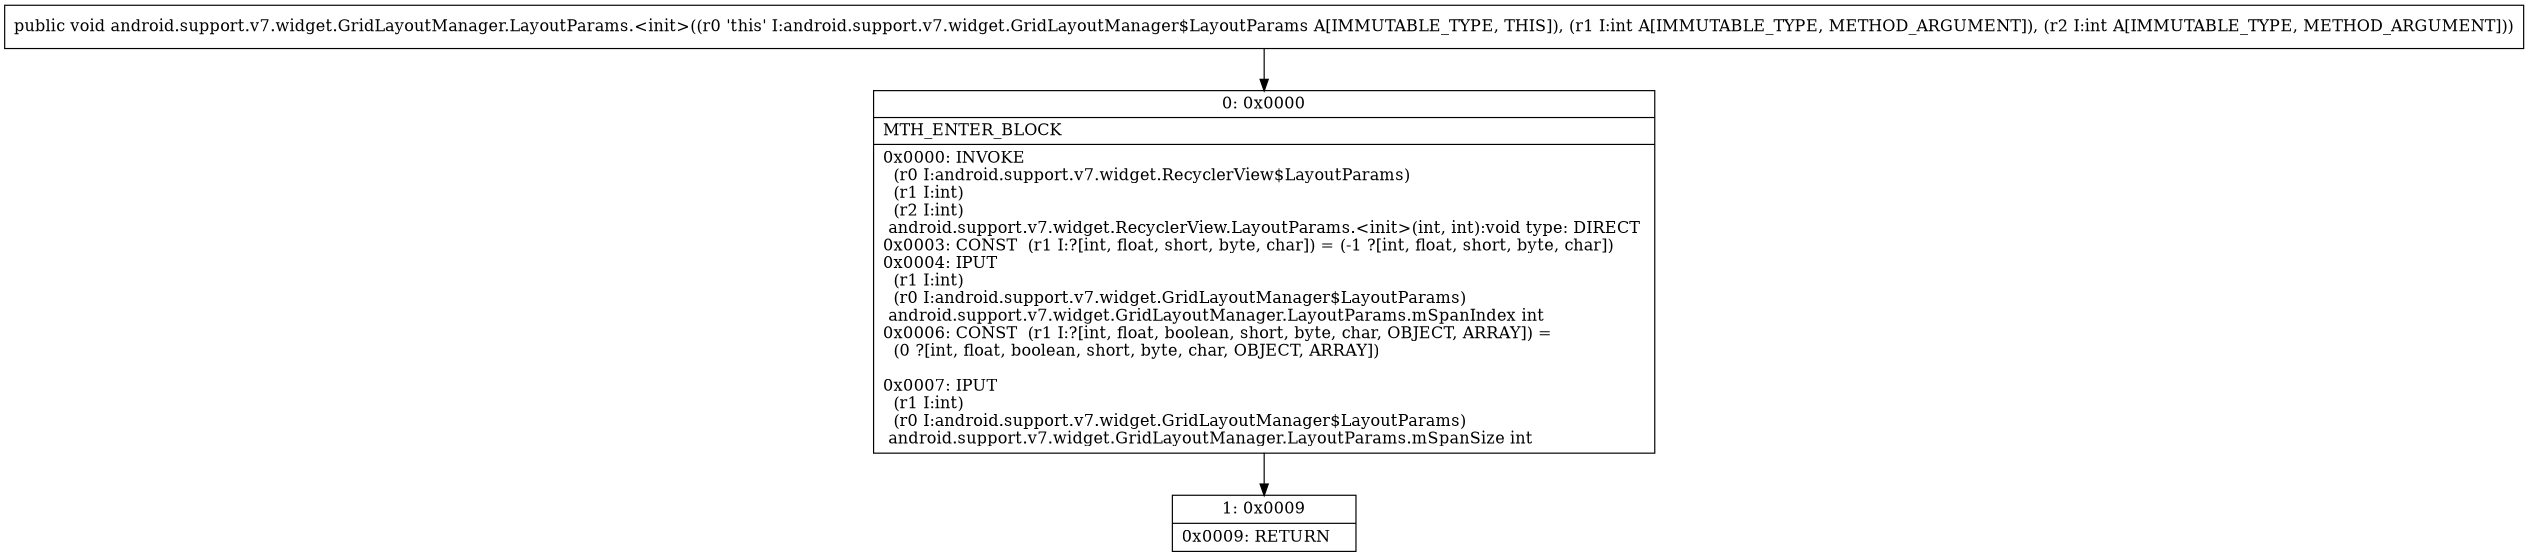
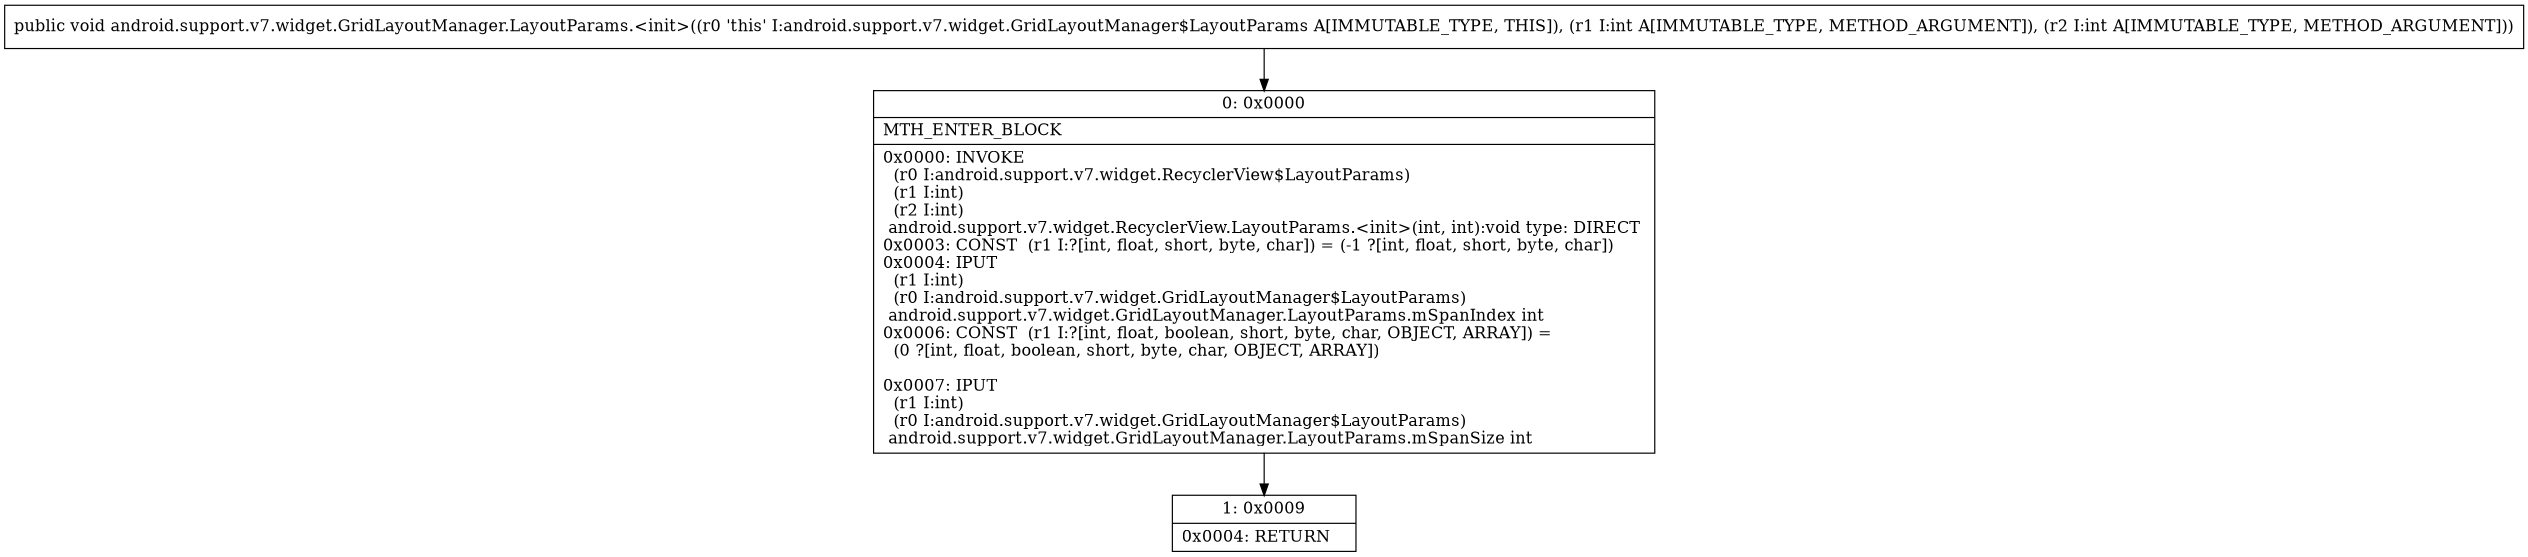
(1264, 537) -> (1264, 537)
